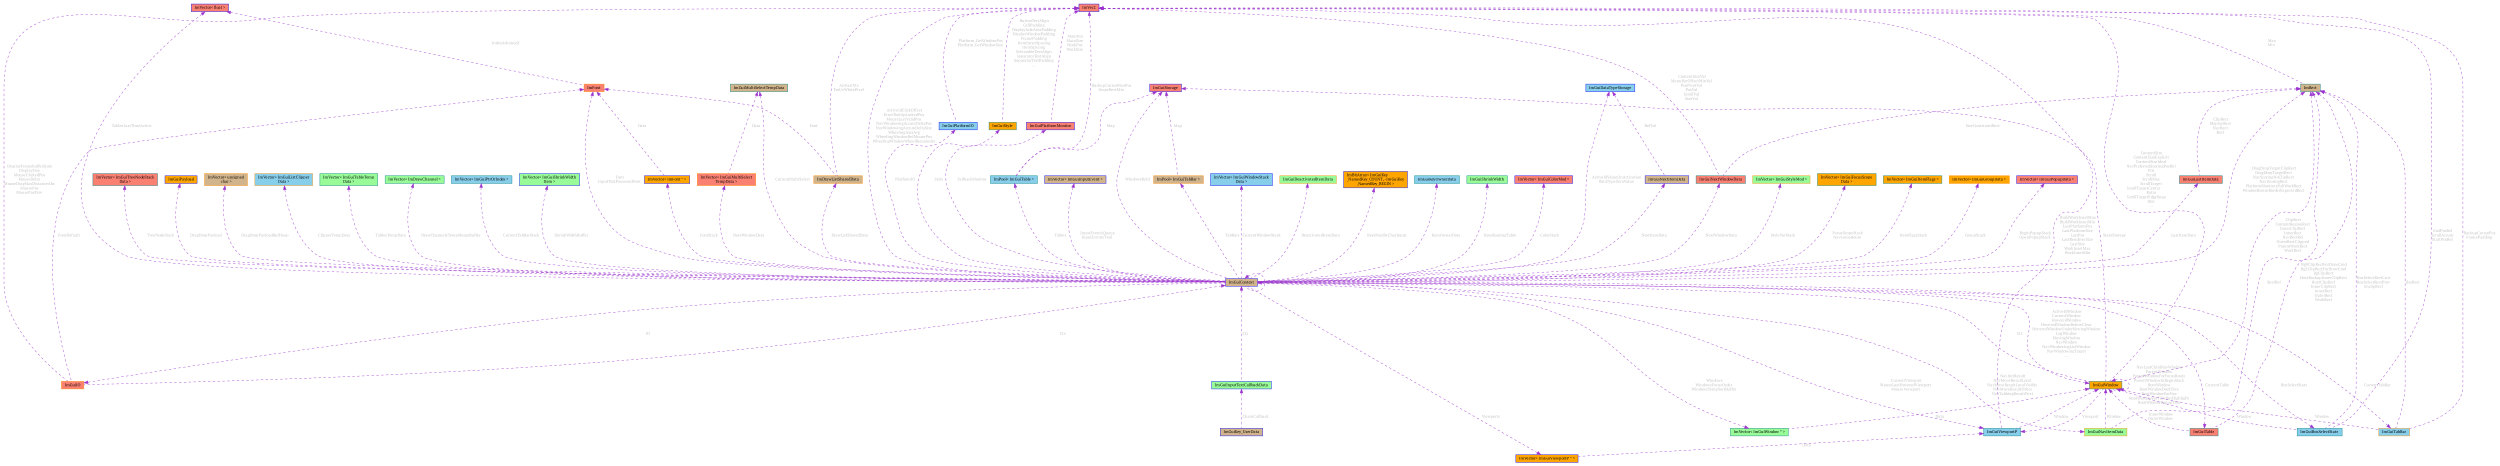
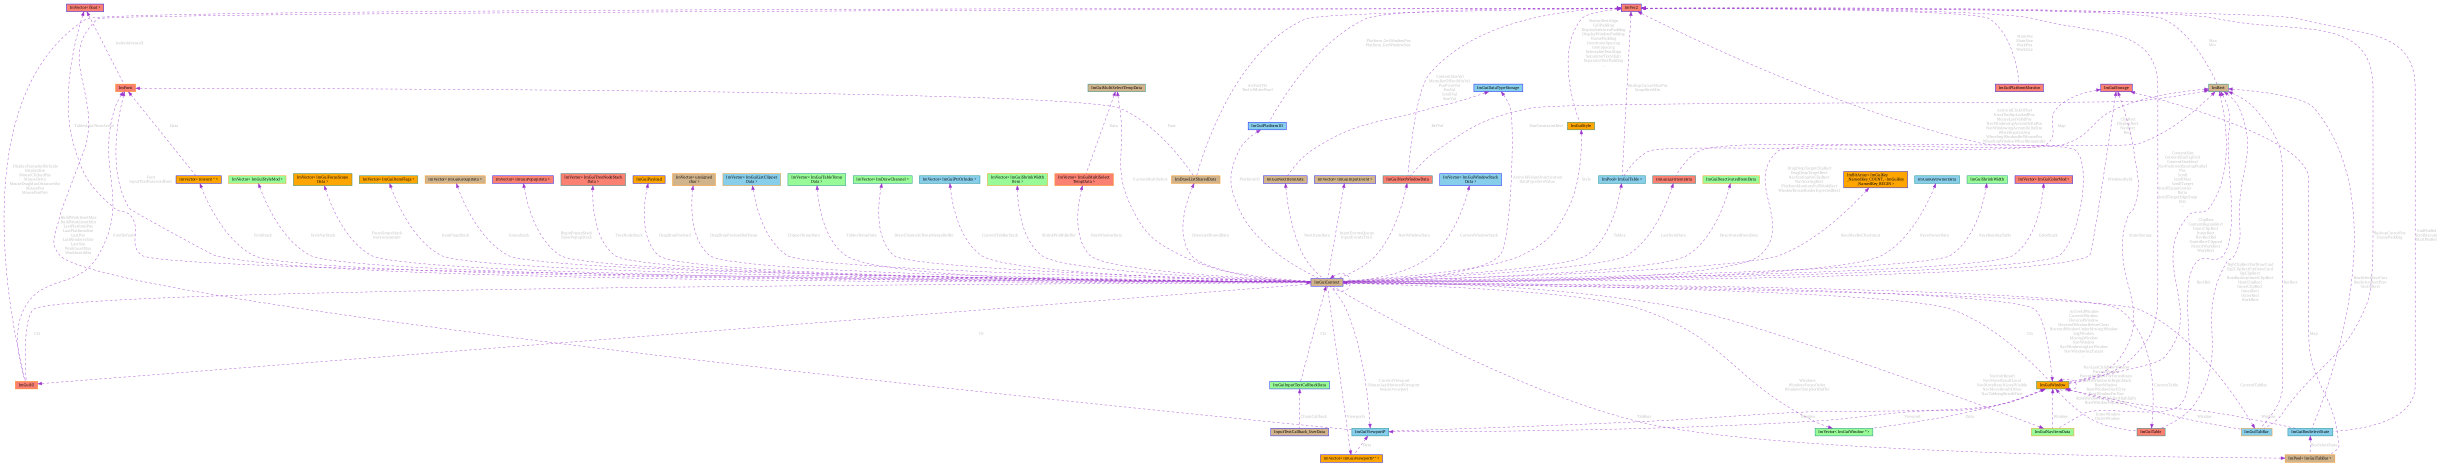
(550, 180) -> (1018, 180)
(1979, 180) -> (455, 180)
(1008, 249) -> none
(1804, 287) -> (2310, 447)
(1241, 432) -> (1300, 432)
